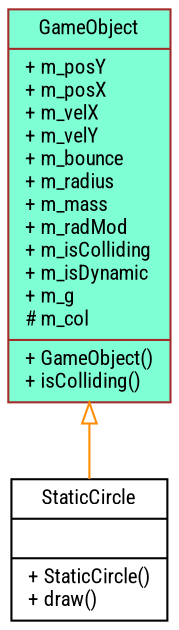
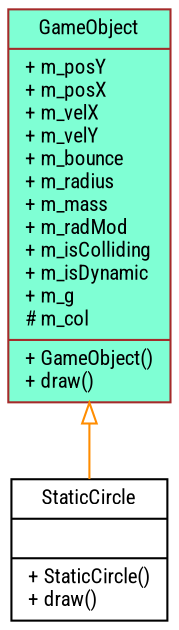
(83, 382) -> (60, 382)
